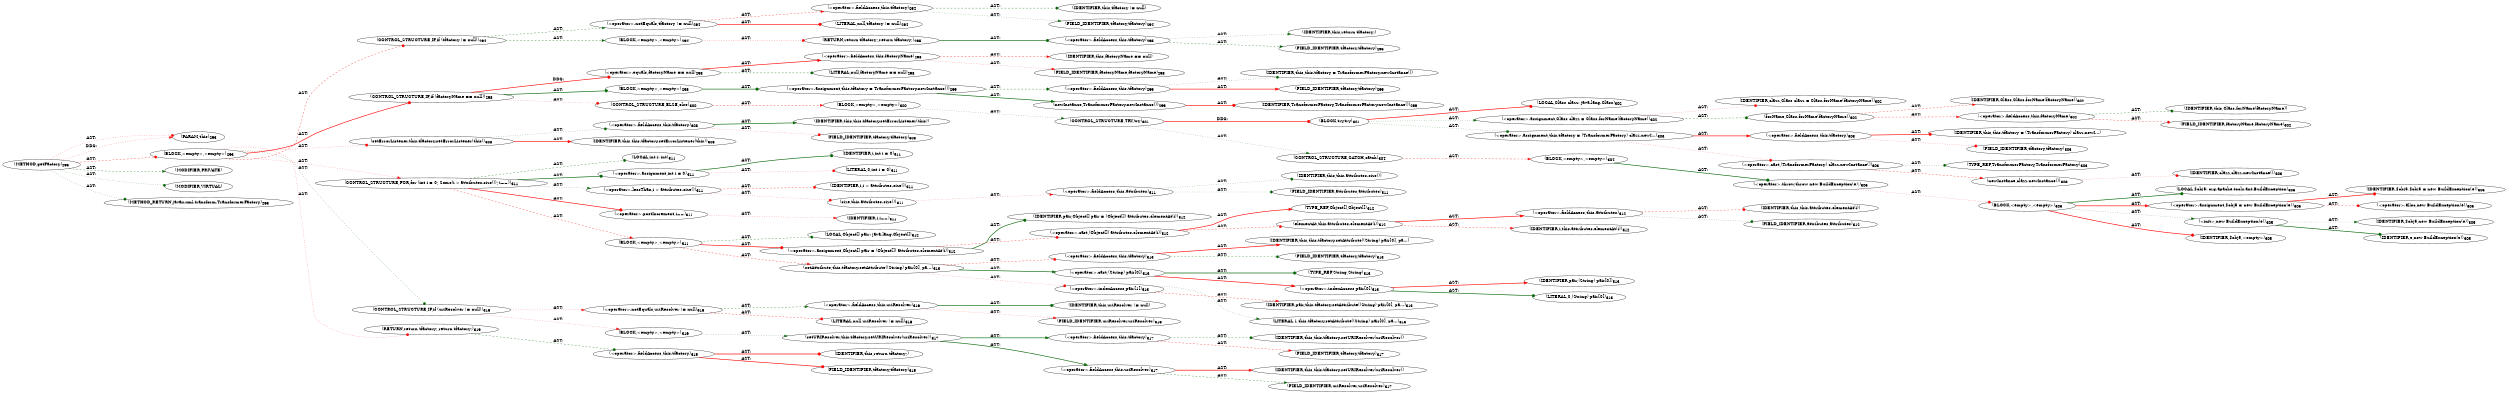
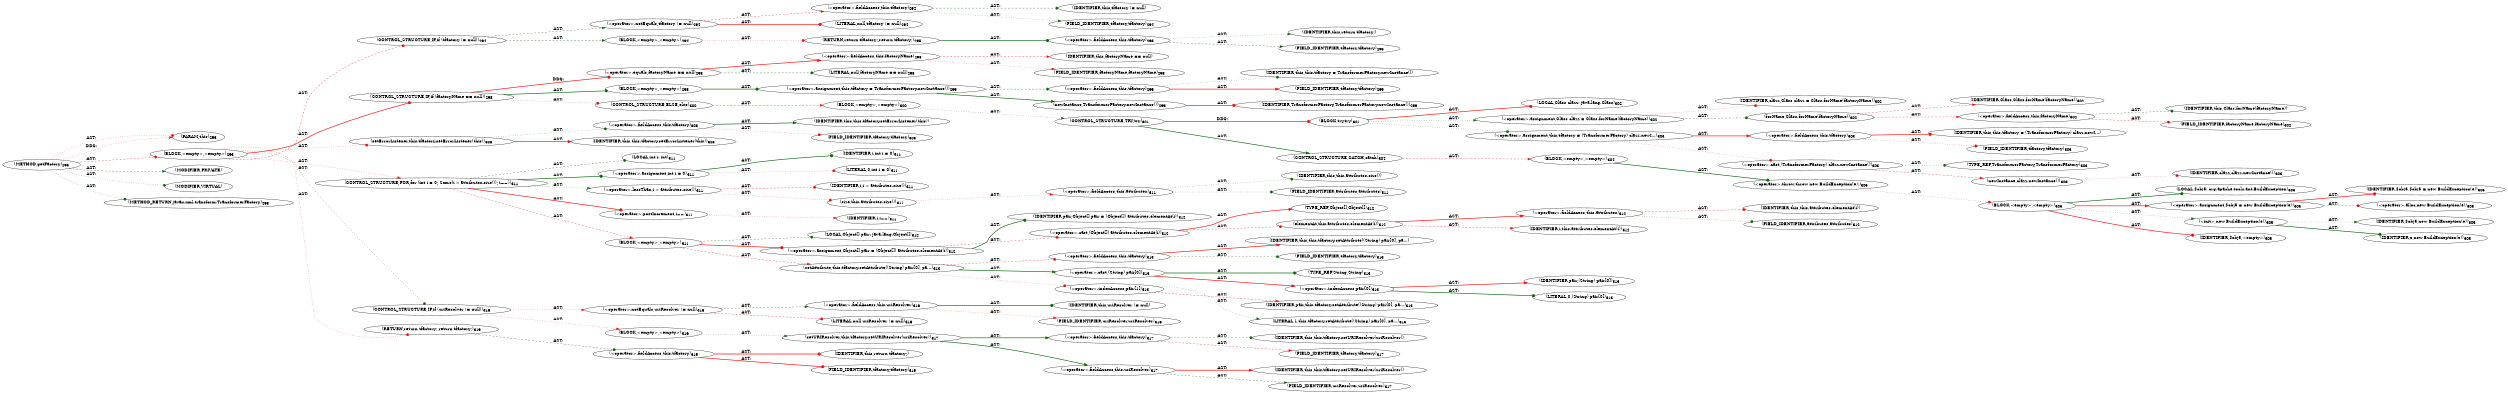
(1222, 139) -> (1222, 139)
